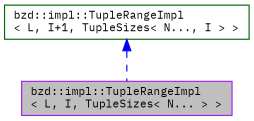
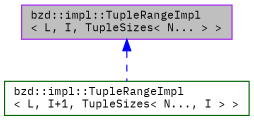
(127, 66) -> (127, 66)
